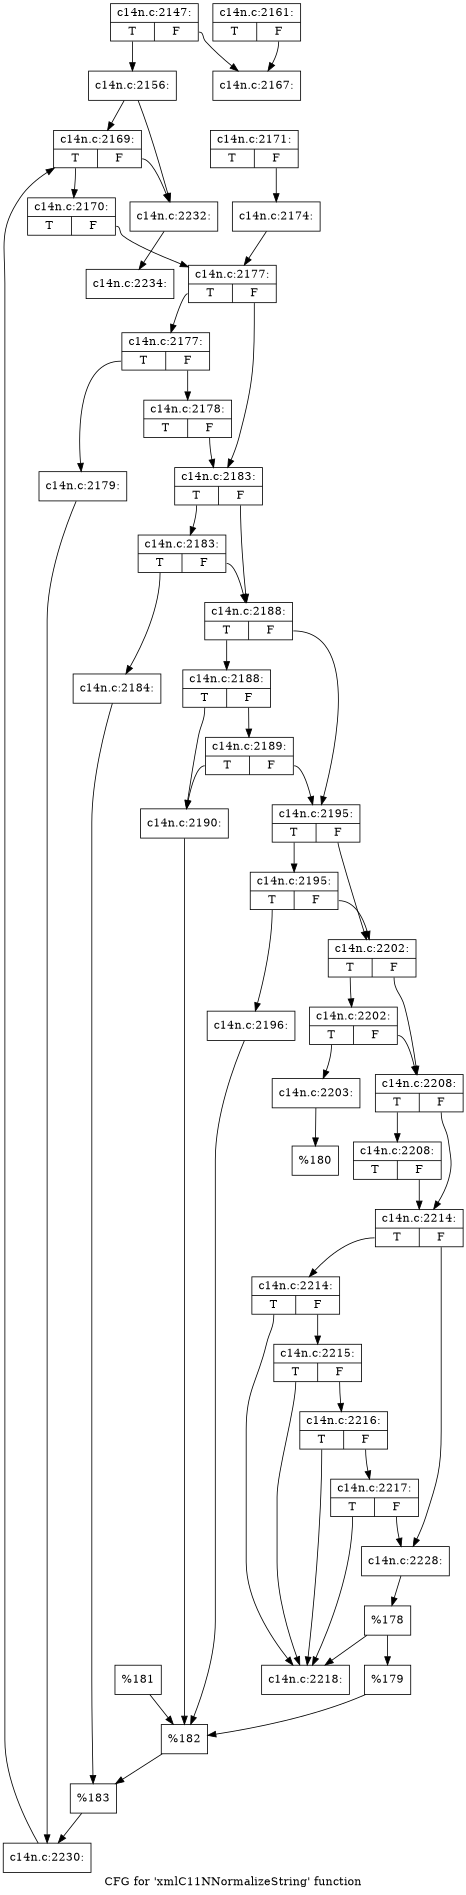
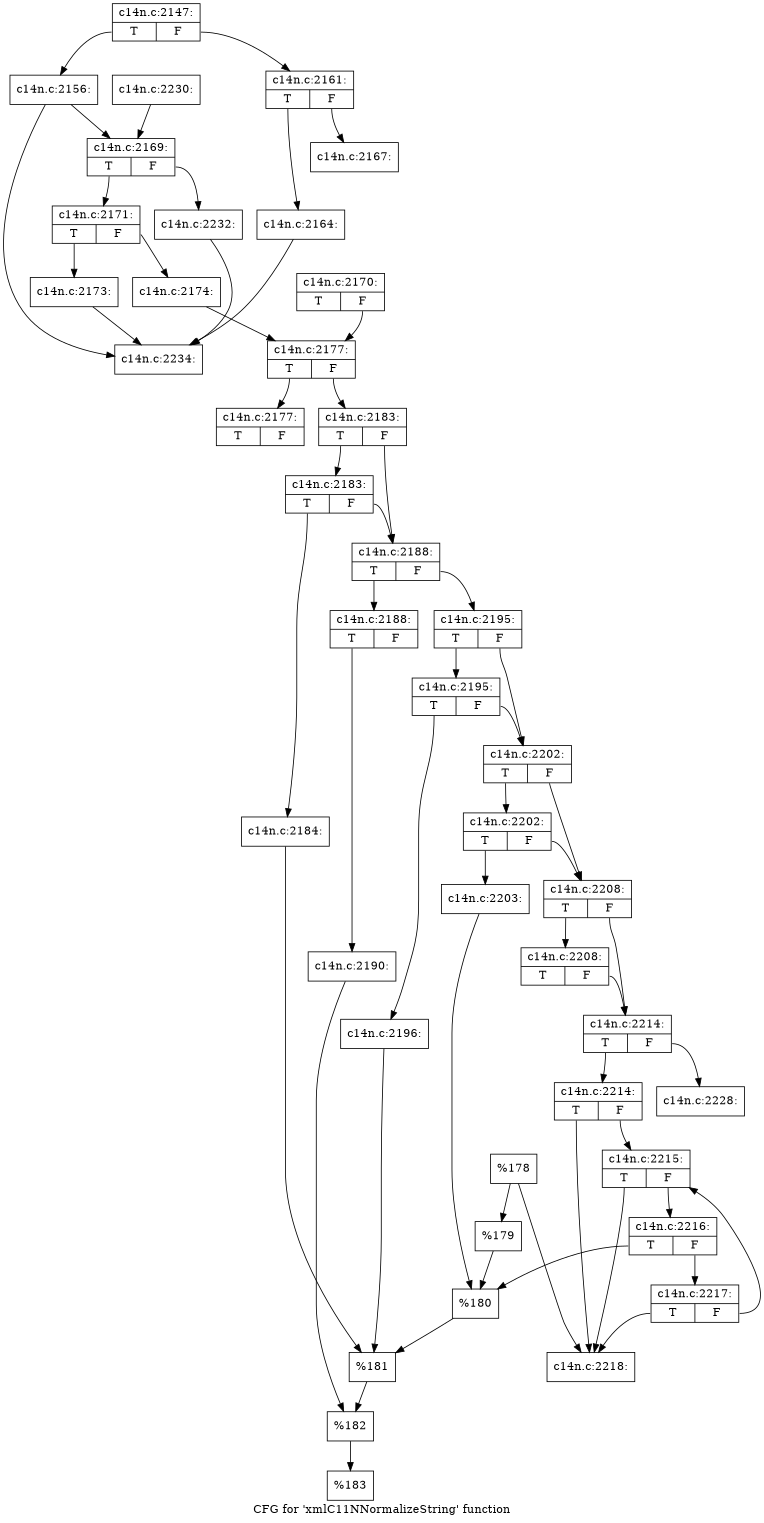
(214, 50) -> (245, 43)
(154, 147) -> (4, 254)
(75, 179) -> (108, 187)
none -> (301, 225)
none -> (74, 292)
(188, 419) -> none
(83, 486) -> none
(249, 756) -> none
(92, 1238) -> (285, 1104)
none -> (428, 1334)
(215, 1378) -> (381, 1196)
(397, 1528) -> (745, 1251)
(318, 1553) -> (564, 1258)
(398, 1587) -> none
(292, 1719) -> (488, 1266)
(73, 1825) -> none
